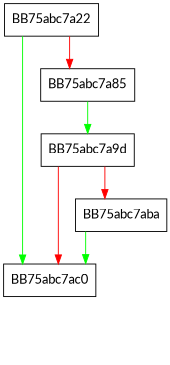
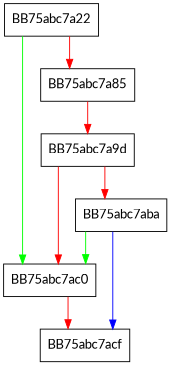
(88, 113) -> (88, 113)
none -> (85, 345)
